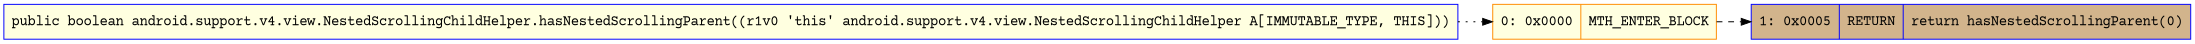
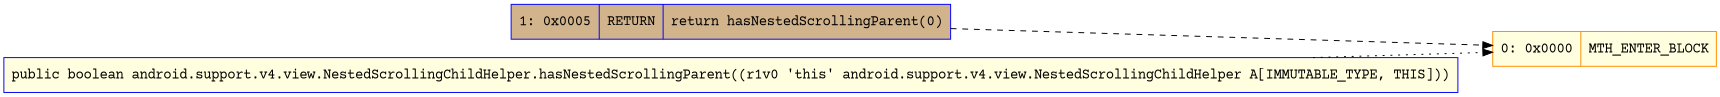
(1729, 22) -> (1217, 37)
